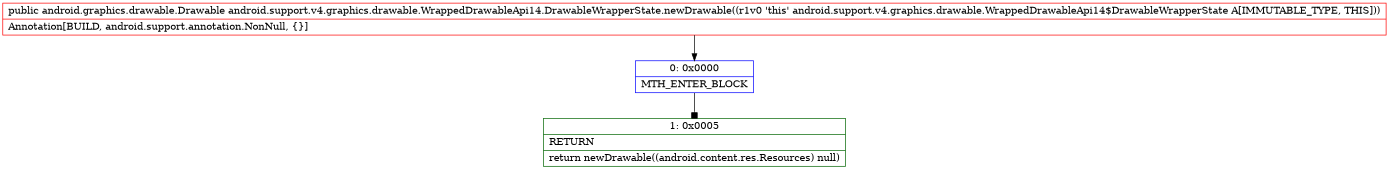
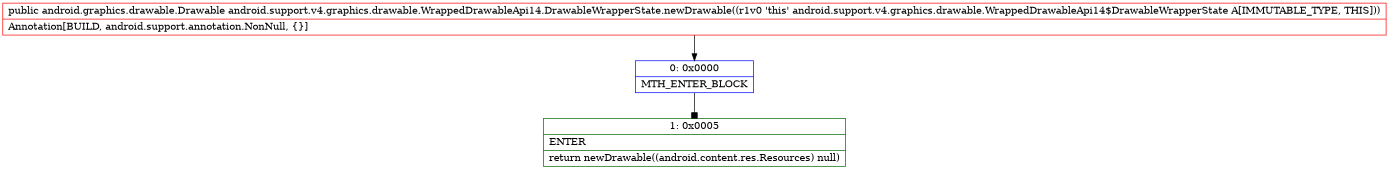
(572, 142) -> (567, 142)
